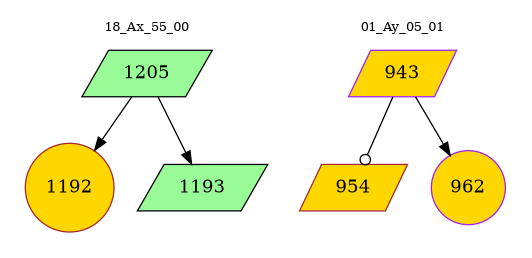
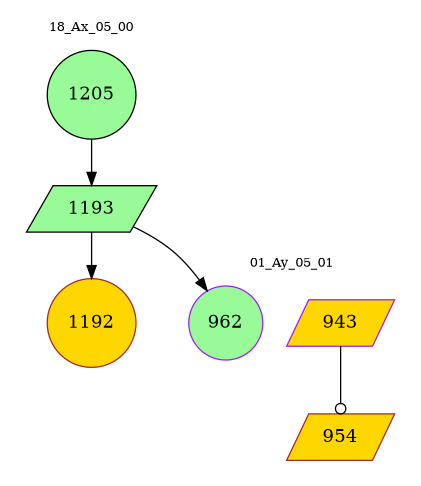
(147, 28) -> (92, 28)
(147, 74) -> (92, 95)
(117, 118) -> (92, 249)
(430, 121) -> (160, 242)
(468, 188) -> (226, 323)
